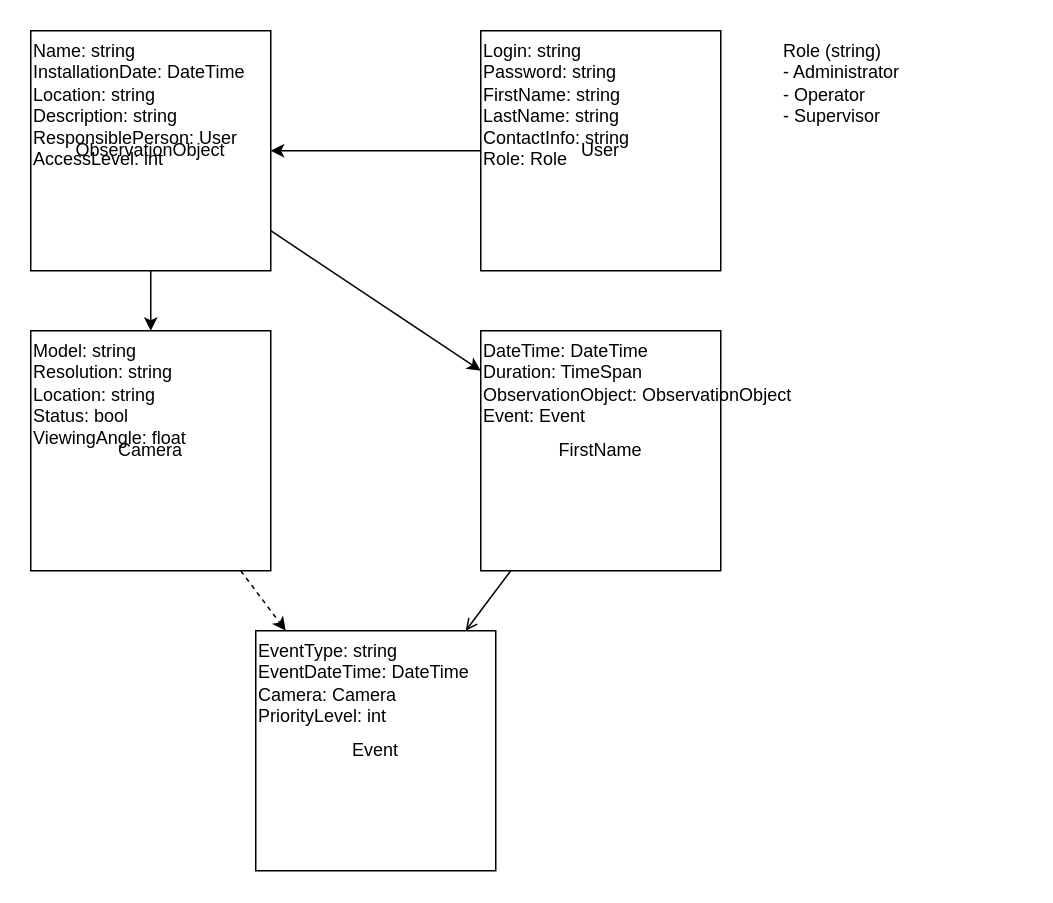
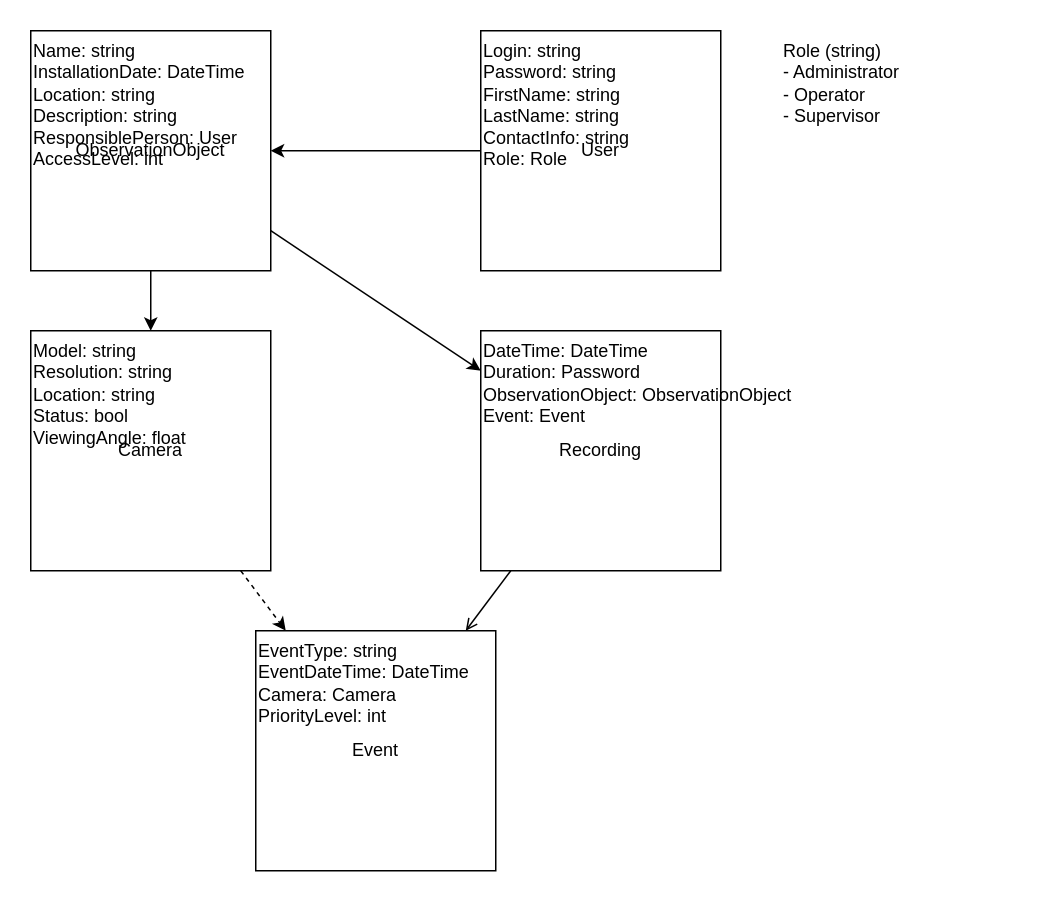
(656, 384) -> (656, 384)
(601, 451) -> (601, 451)
